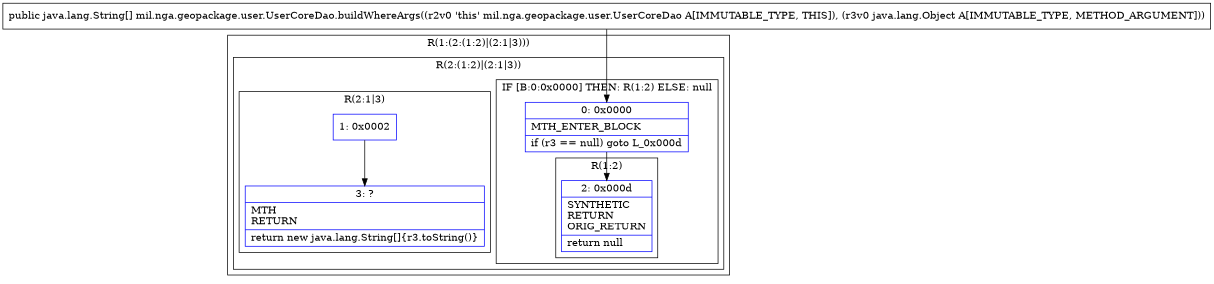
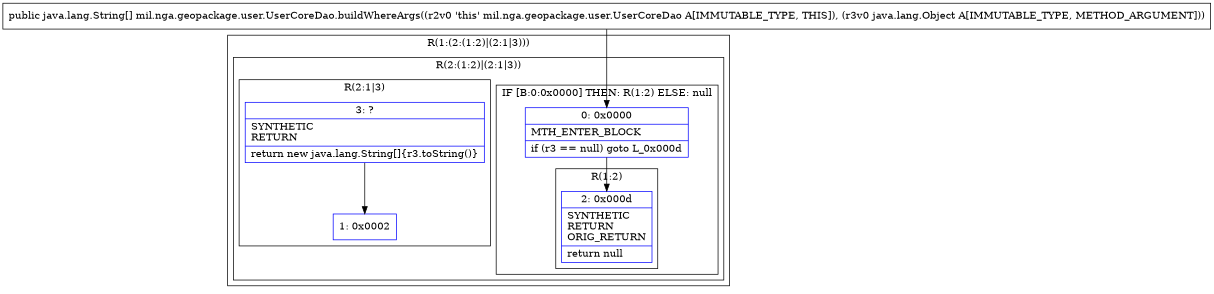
(365, 159) -> (365, 185)
(264, 210) -> (283, 127)
